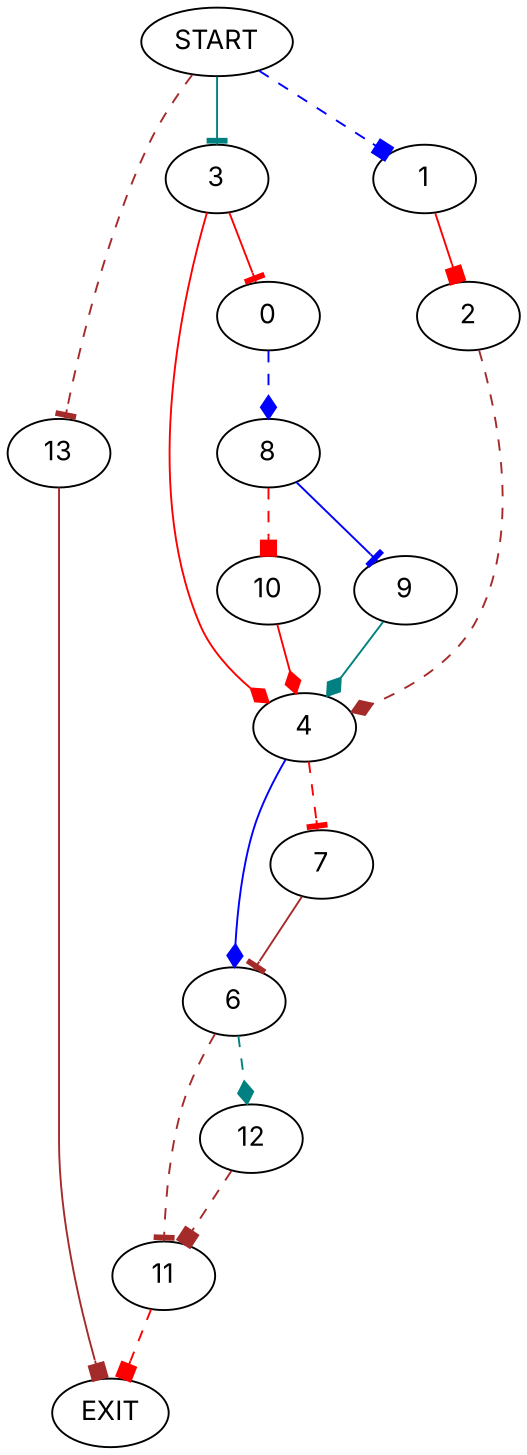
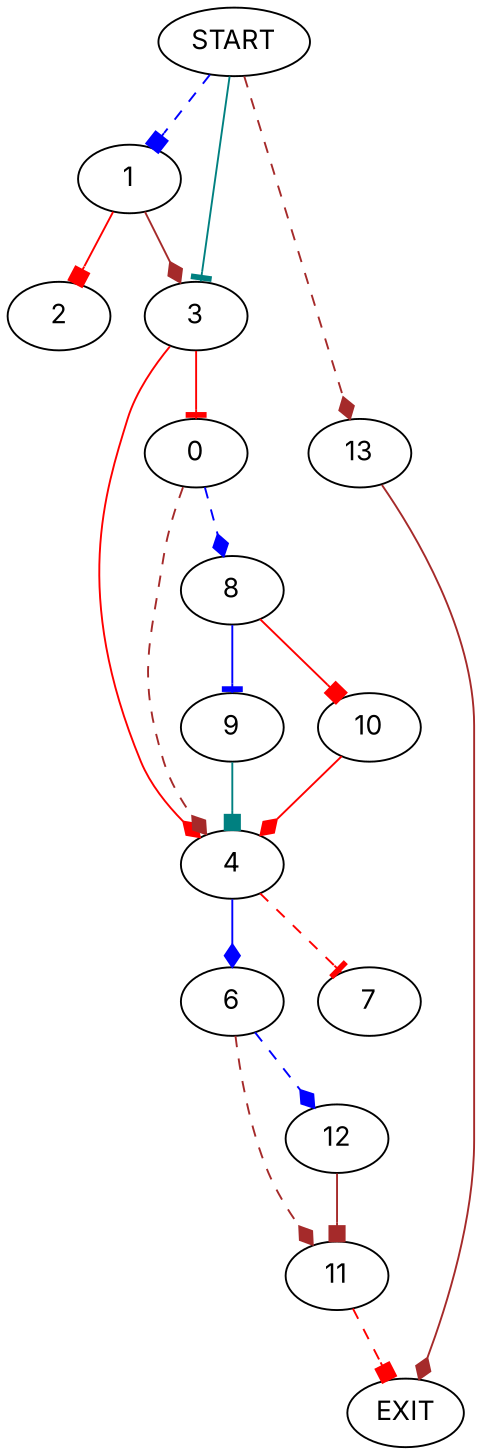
(113, 235) -> (294, 237)
none -> (158, 237)
(268, 512) -> (294, 652)
(498, 554) -> (149, 654)
(362, 650) -> (232, 787)
(59, 926) -> (474, 914)
(281, 929) -> none
(241, 1058) -> (278, 1061)
(177, 1129) -> (255, 1135)
(213, 1199) -> (337, 1198)
